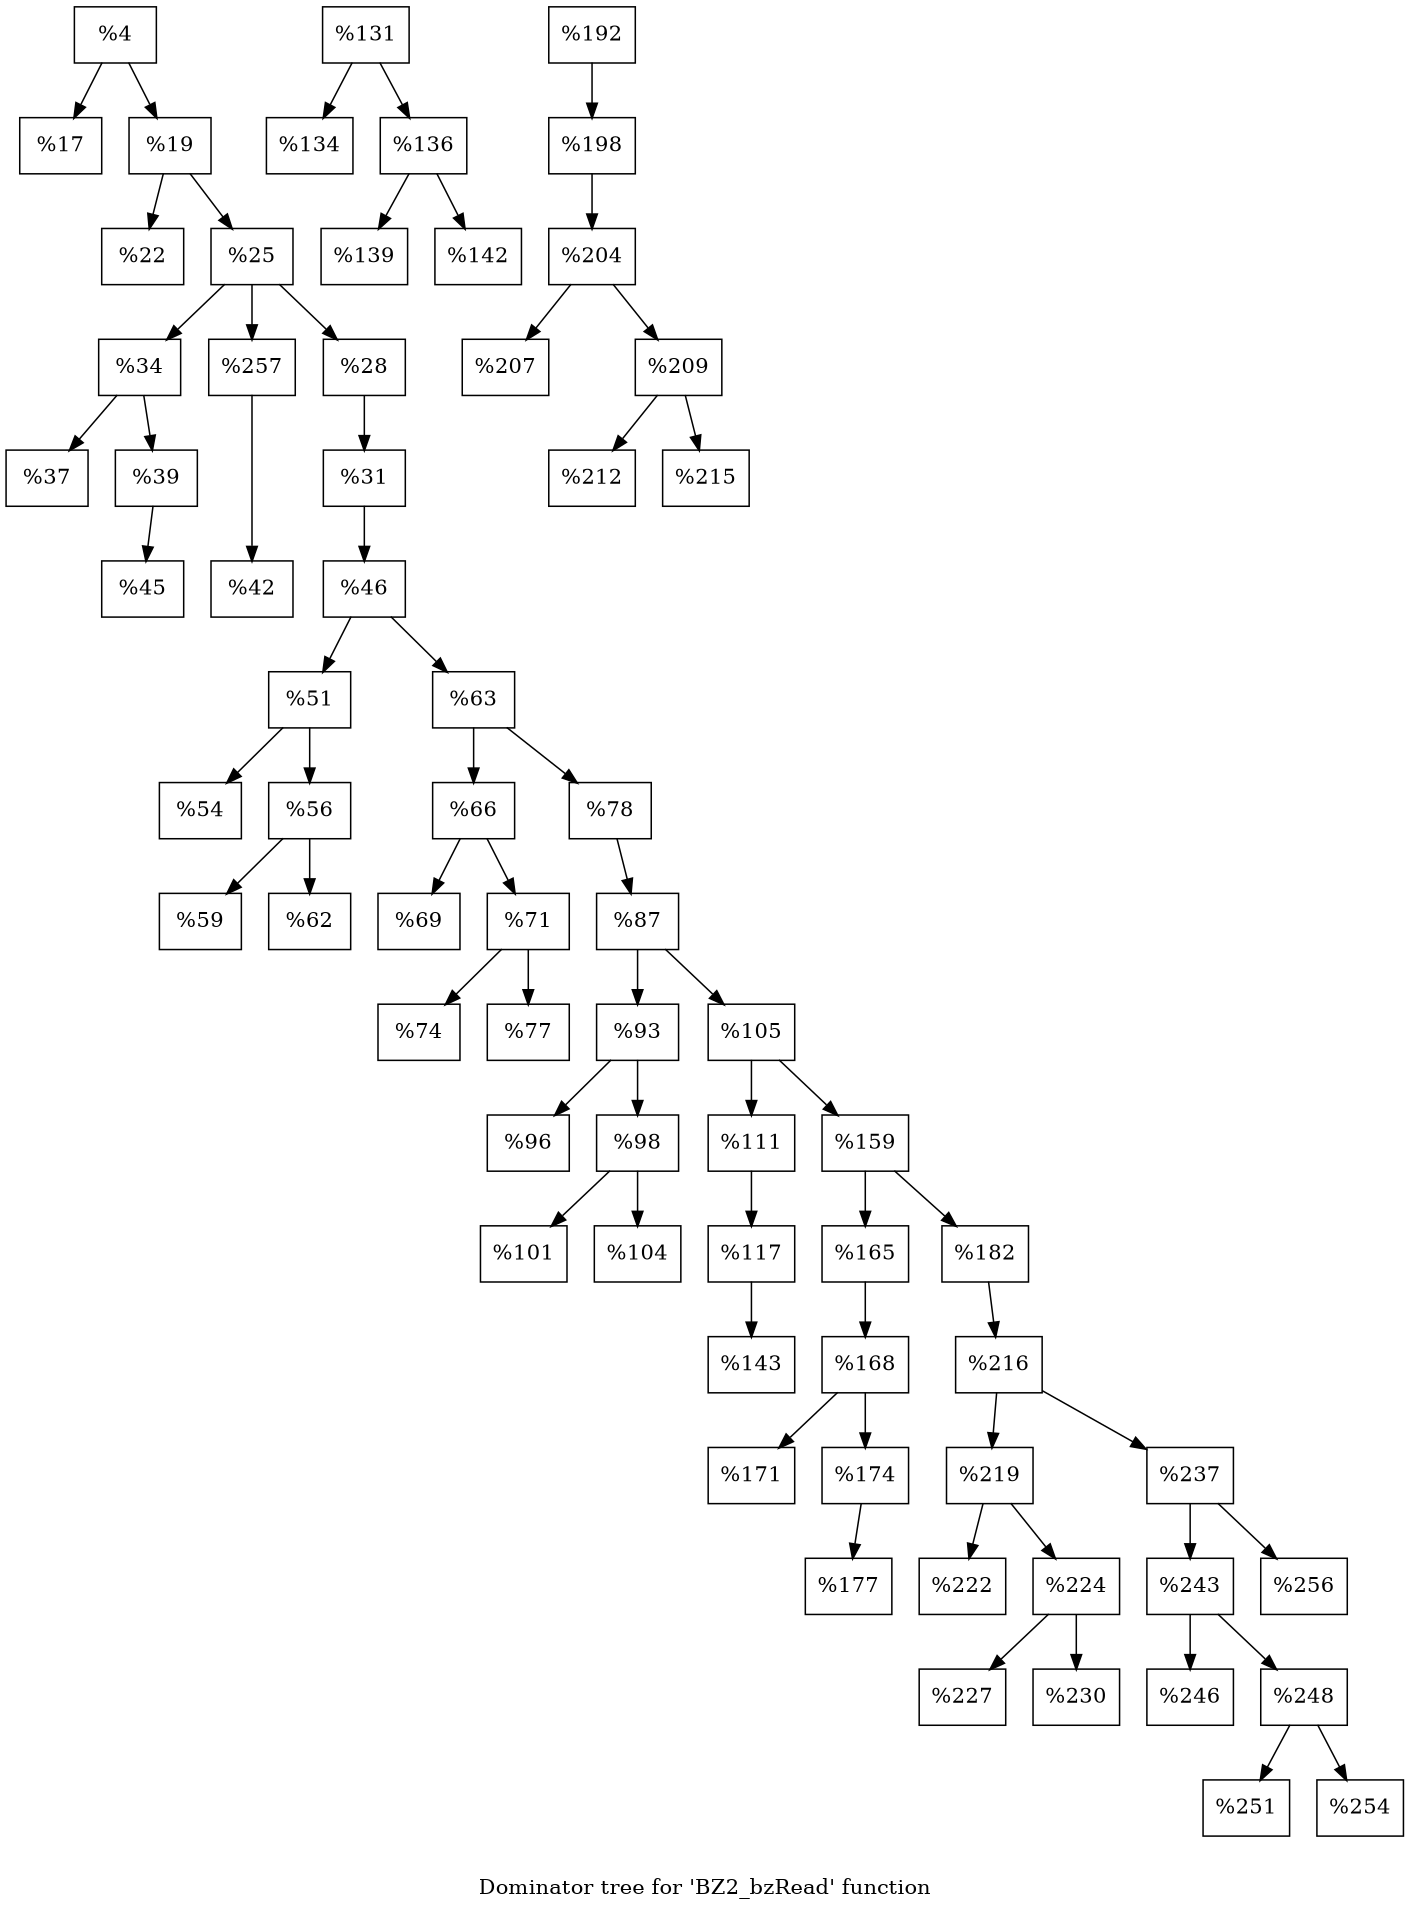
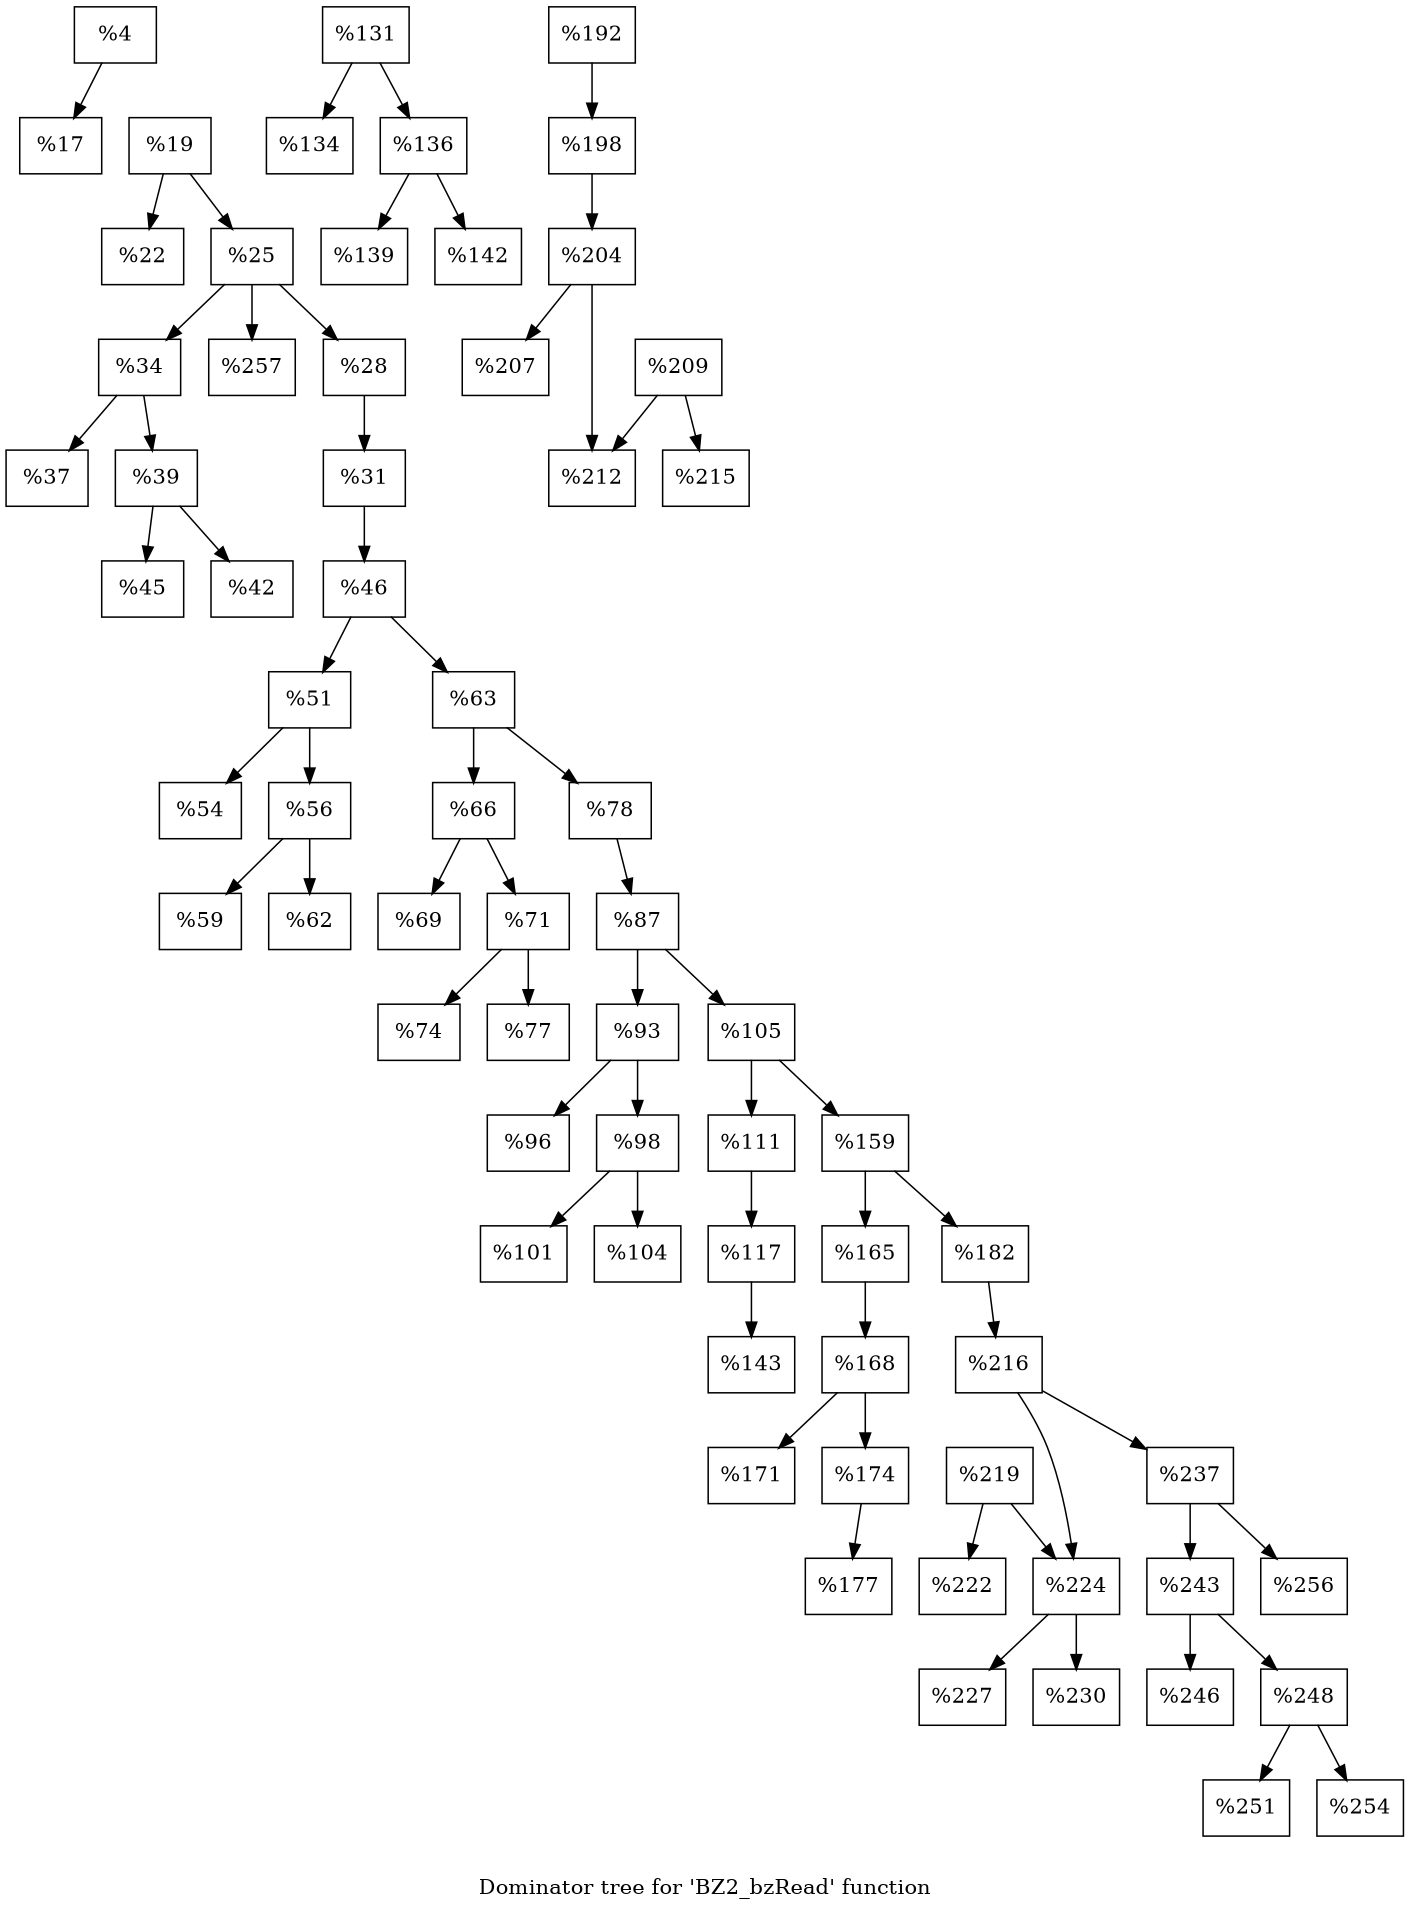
(139, 83) -> none
(631, 306) -> (592, 360)
(252, 470) -> (199, 528)
(995, 1413) -> (1053, 1465)
